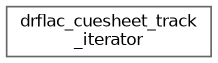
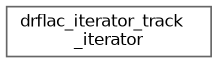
(109, 32) -> (109, 32)
